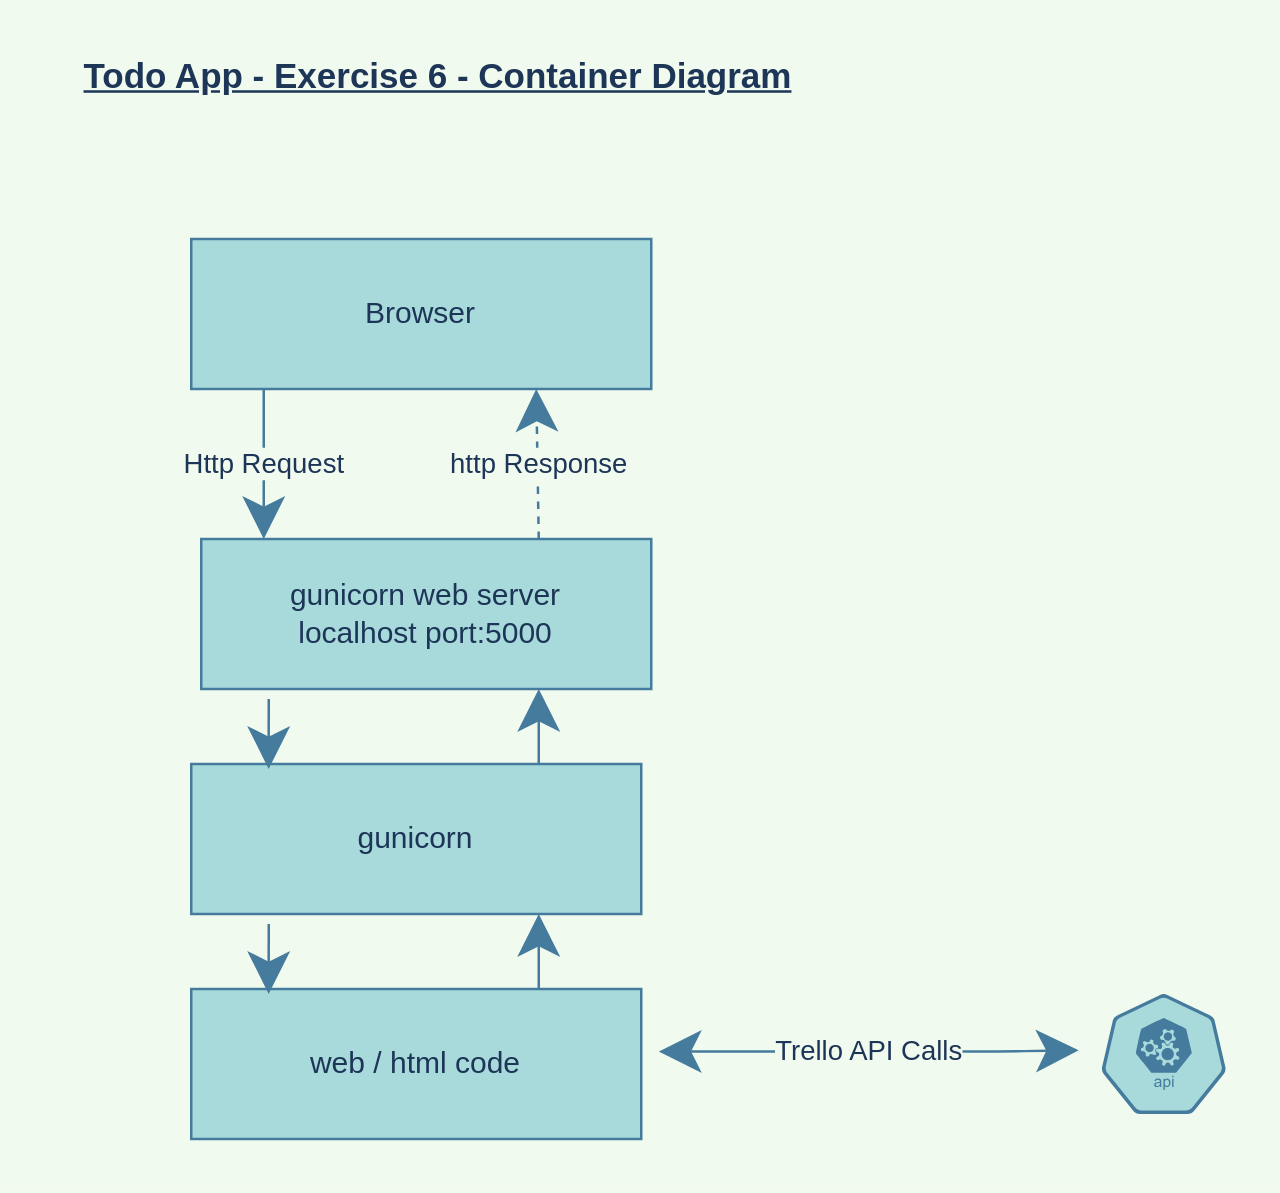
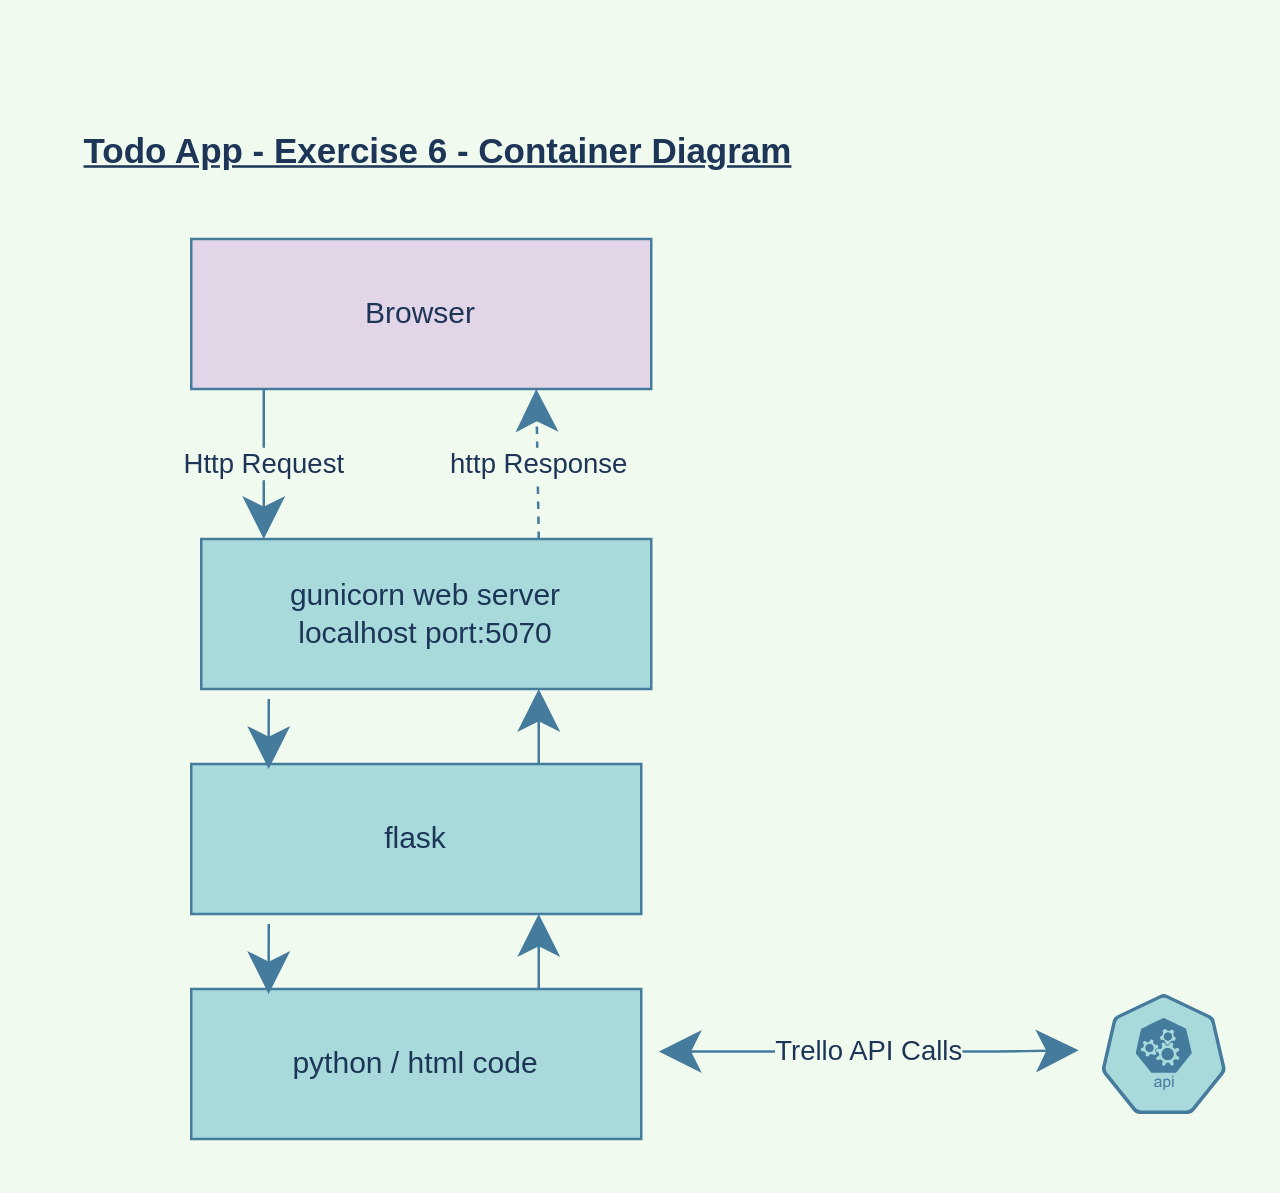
(439, 76) -> (439, 151)
(421, 314) -> (421, 314)
(426, 614) -> (426, 614)
(416, 839) -> (416, 839)
(416, 1064) -> (416, 1064)
